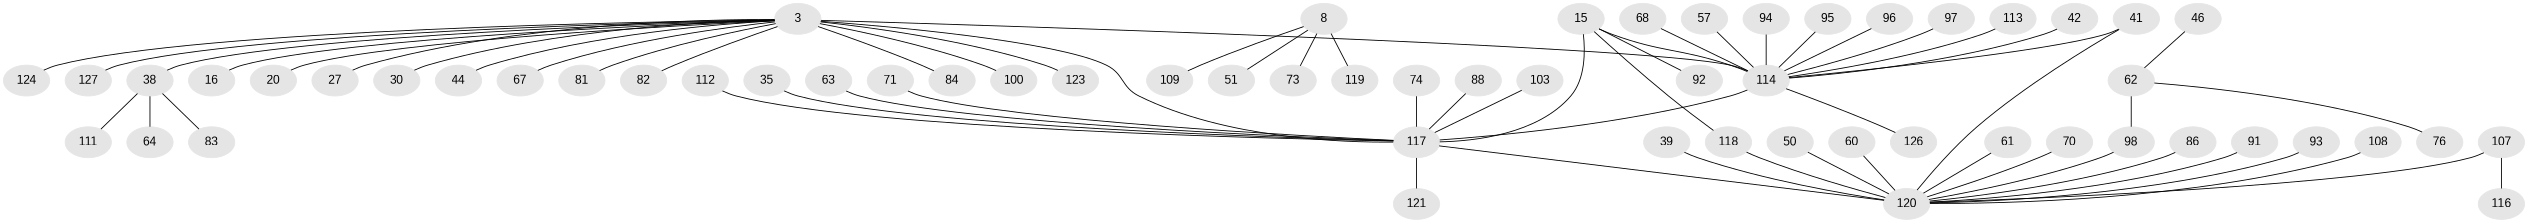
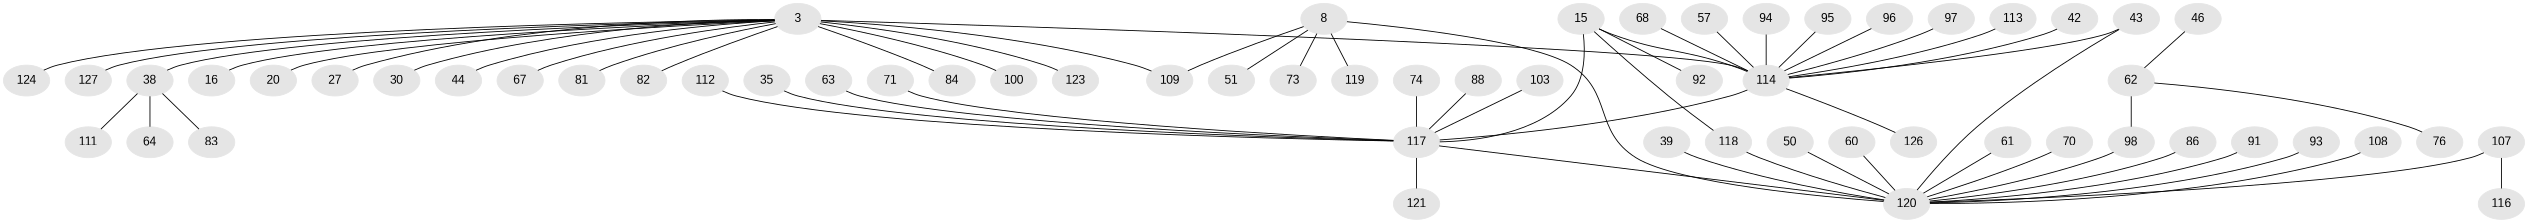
(2136, 19) -> (2136, 19)
(1113, 70) -> (988, 37)
none -> (1602, 109)
